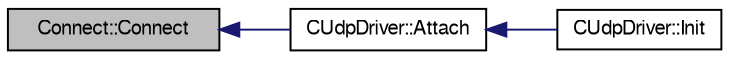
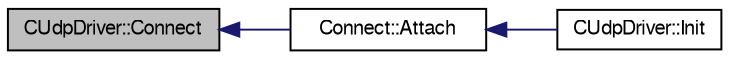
(114, 30) -> (114, 30)
(388, 30) -> (388, 30)
